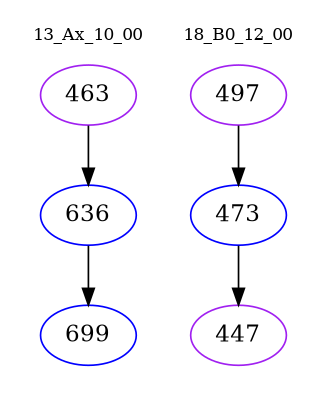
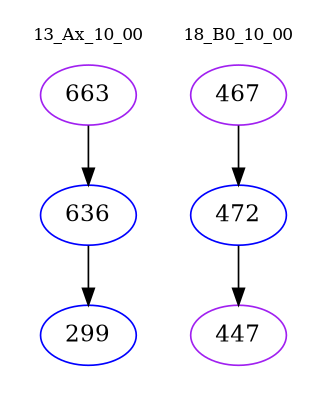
(239, 36) -> (239, 36)
(88, 95) -> (88, 95)
(239, 95) -> (239, 95)
(239, 215) -> (239, 215)
(88, 335) -> (88, 335)
